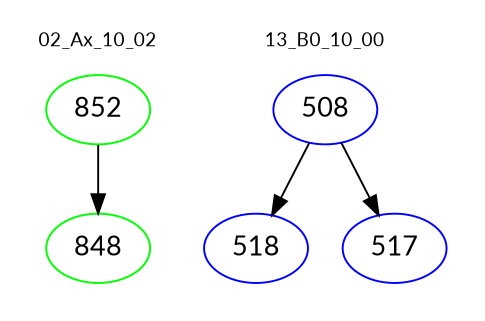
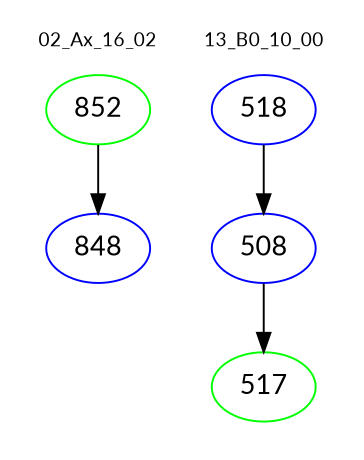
(98, 41) -> (98, 41)
(295, 170) -> (264, 170)
(98, 248) -> (98, 248)
(395, 248) -> (264, 387)
